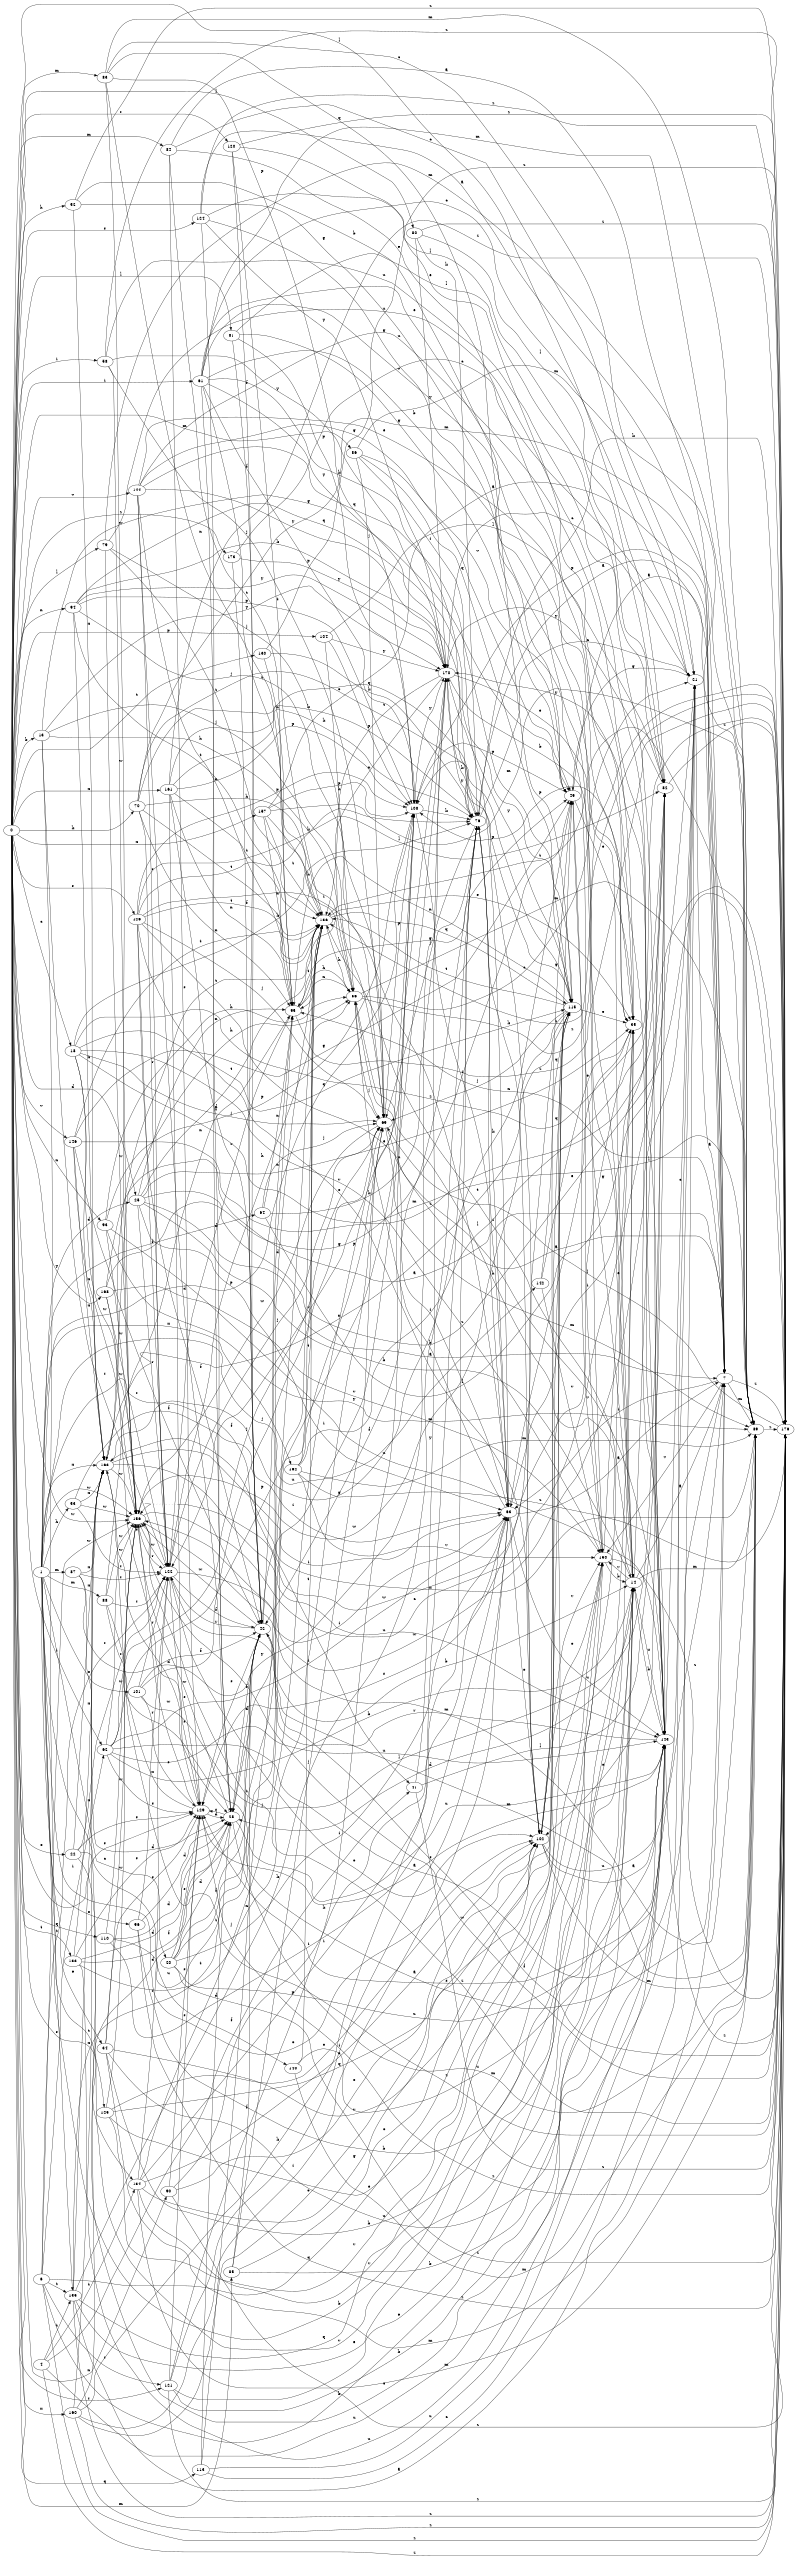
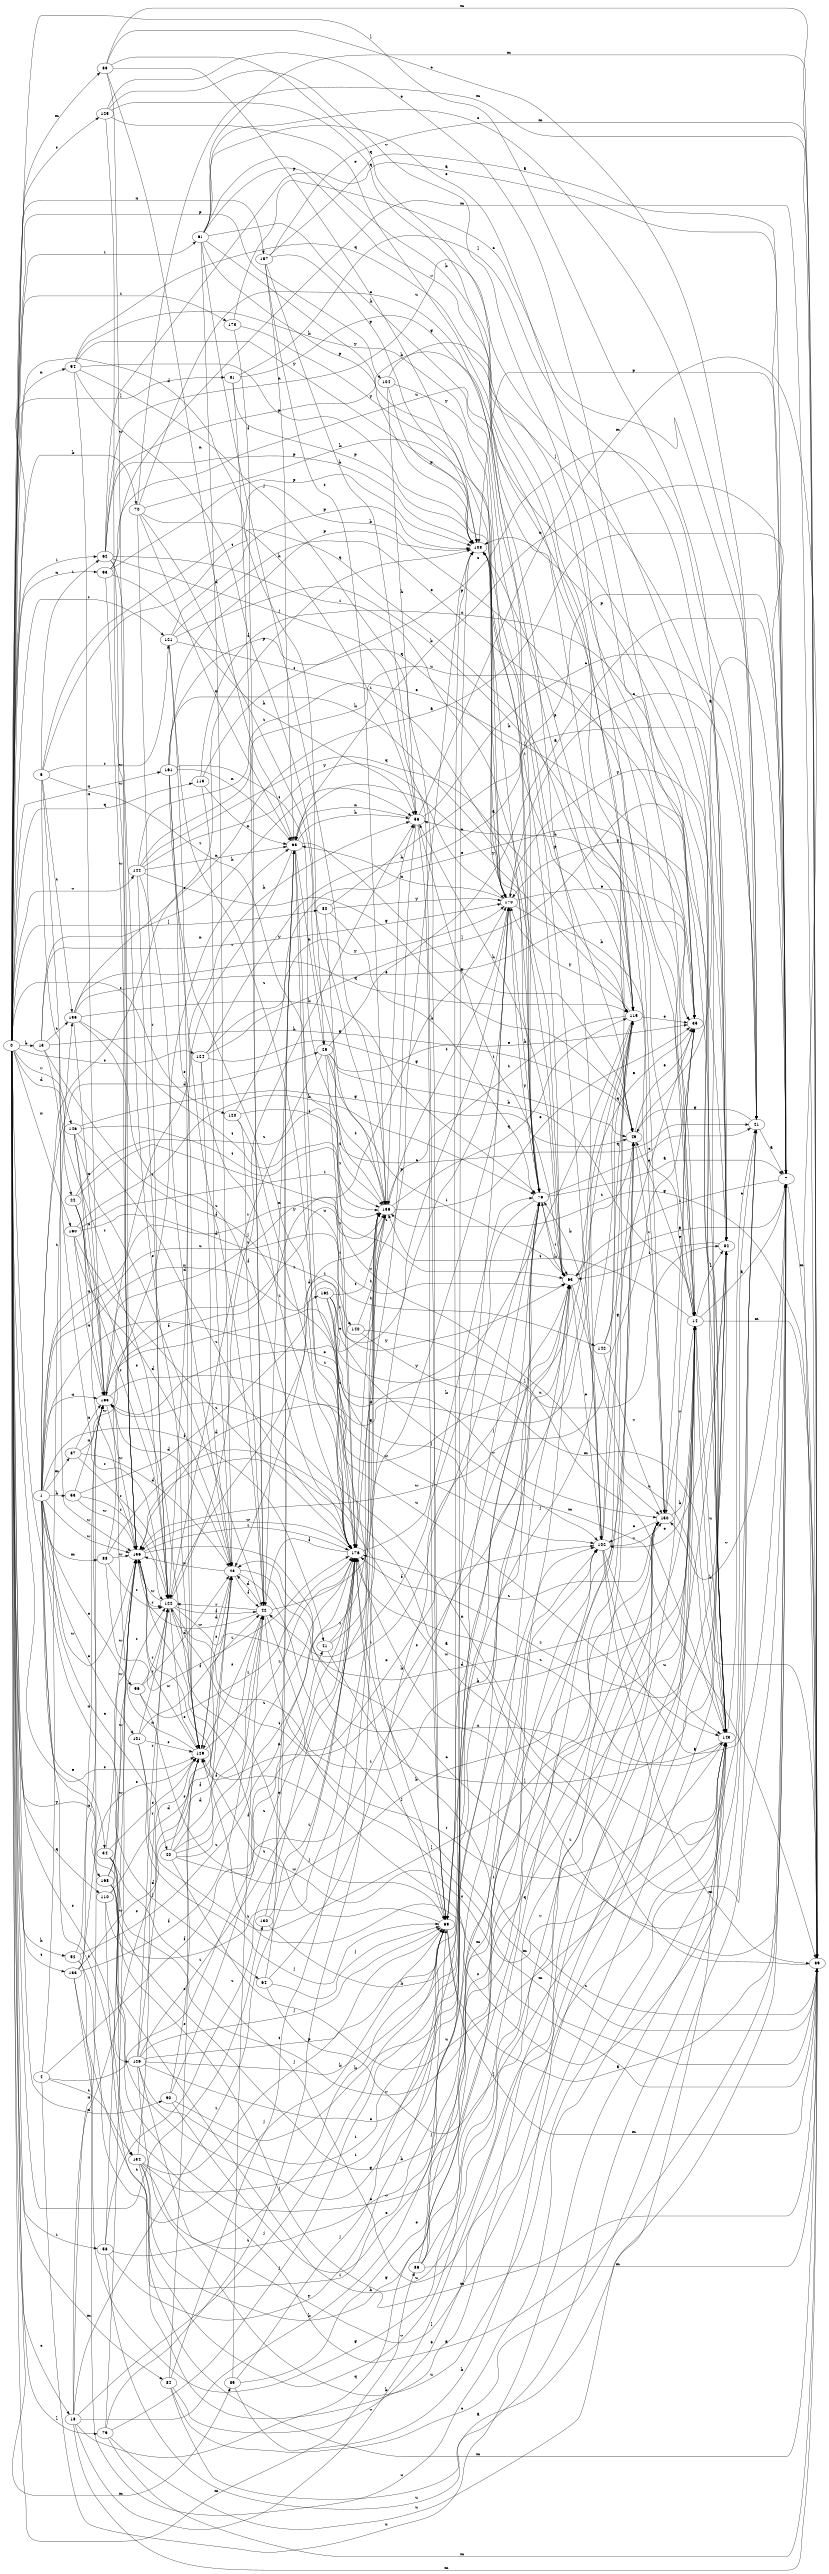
(178, 1078) -> (310, 951)
(42, 1845) -> (42, 1080)
